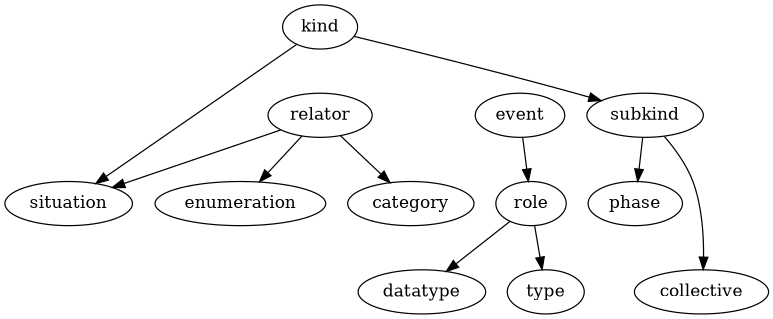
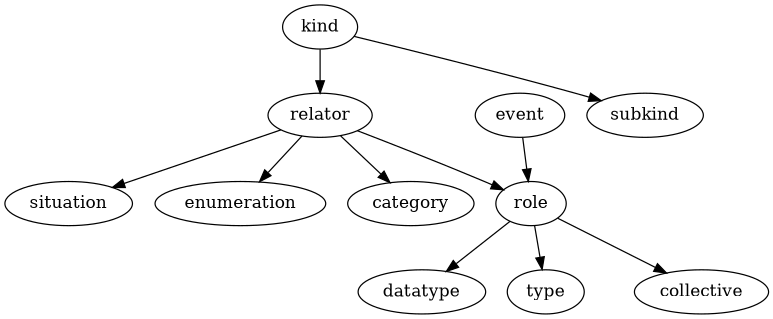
(201, 111) -> (320, 65)
none -> (425, 157)
(696, 192) -> (607, 243)
(635, 204) -> none
